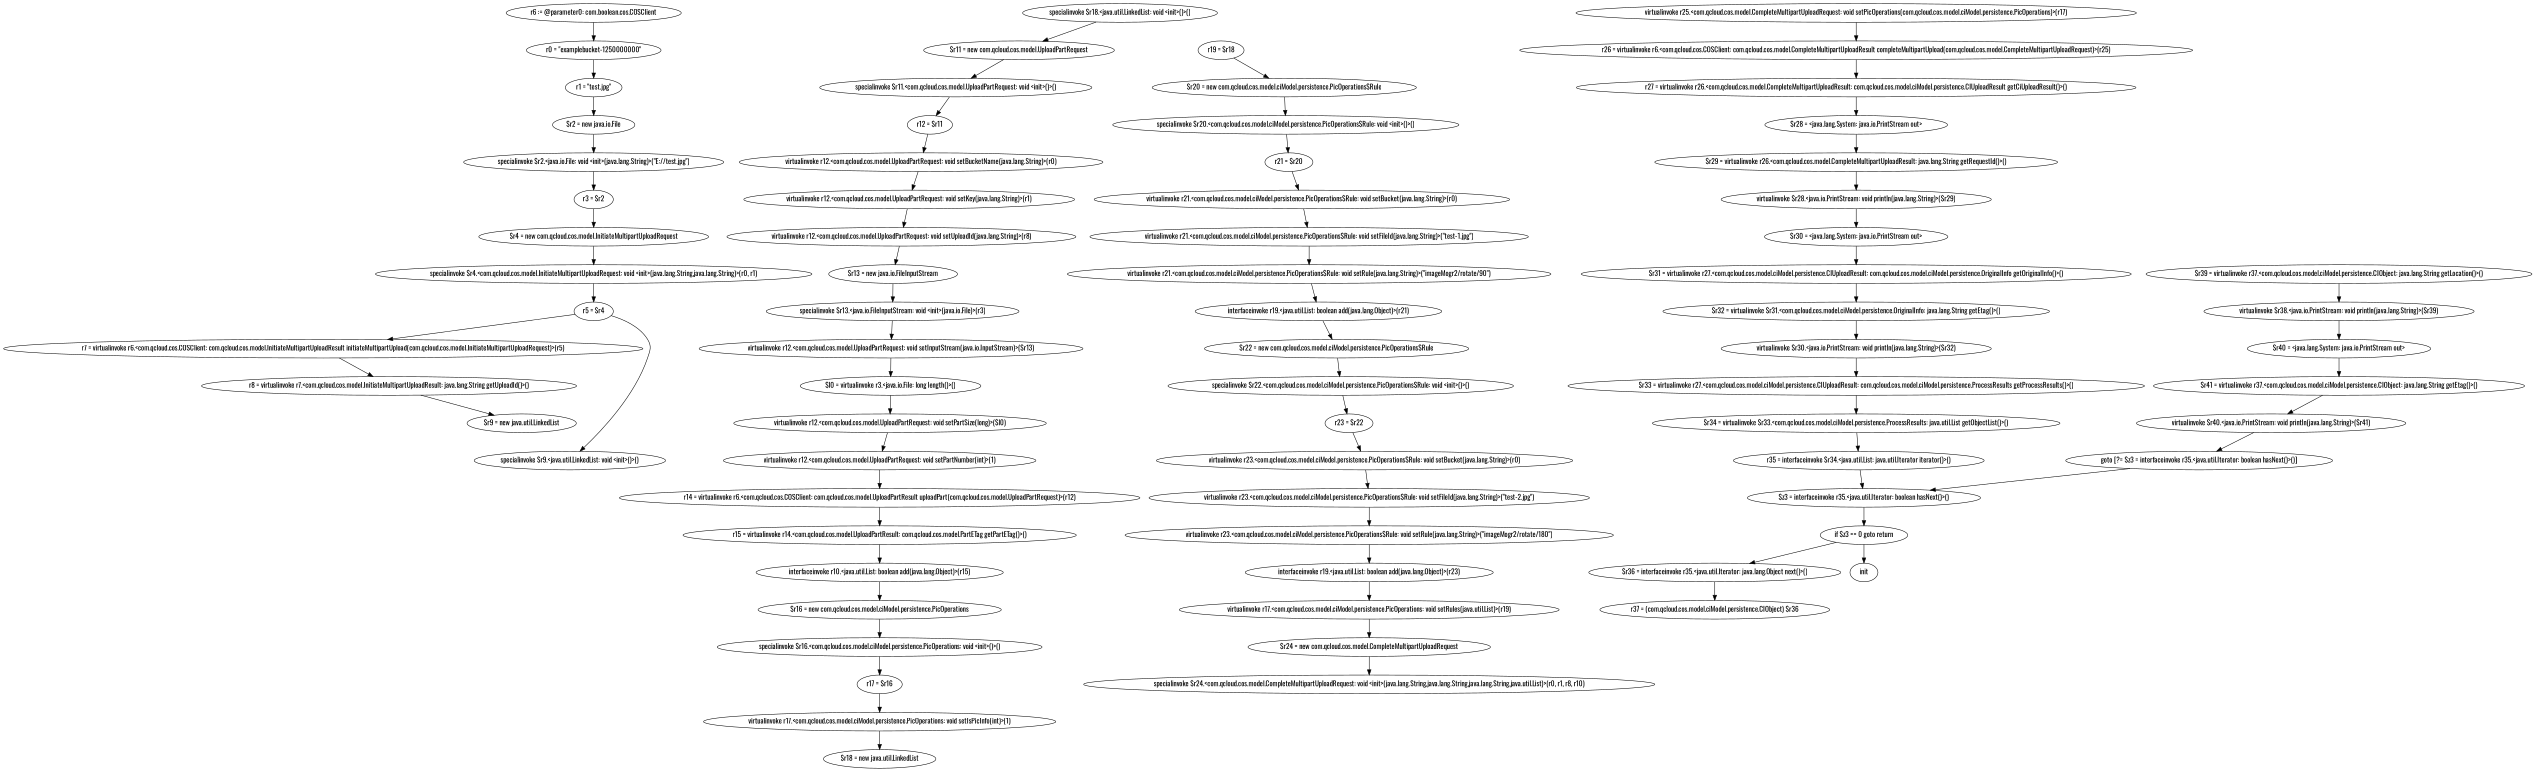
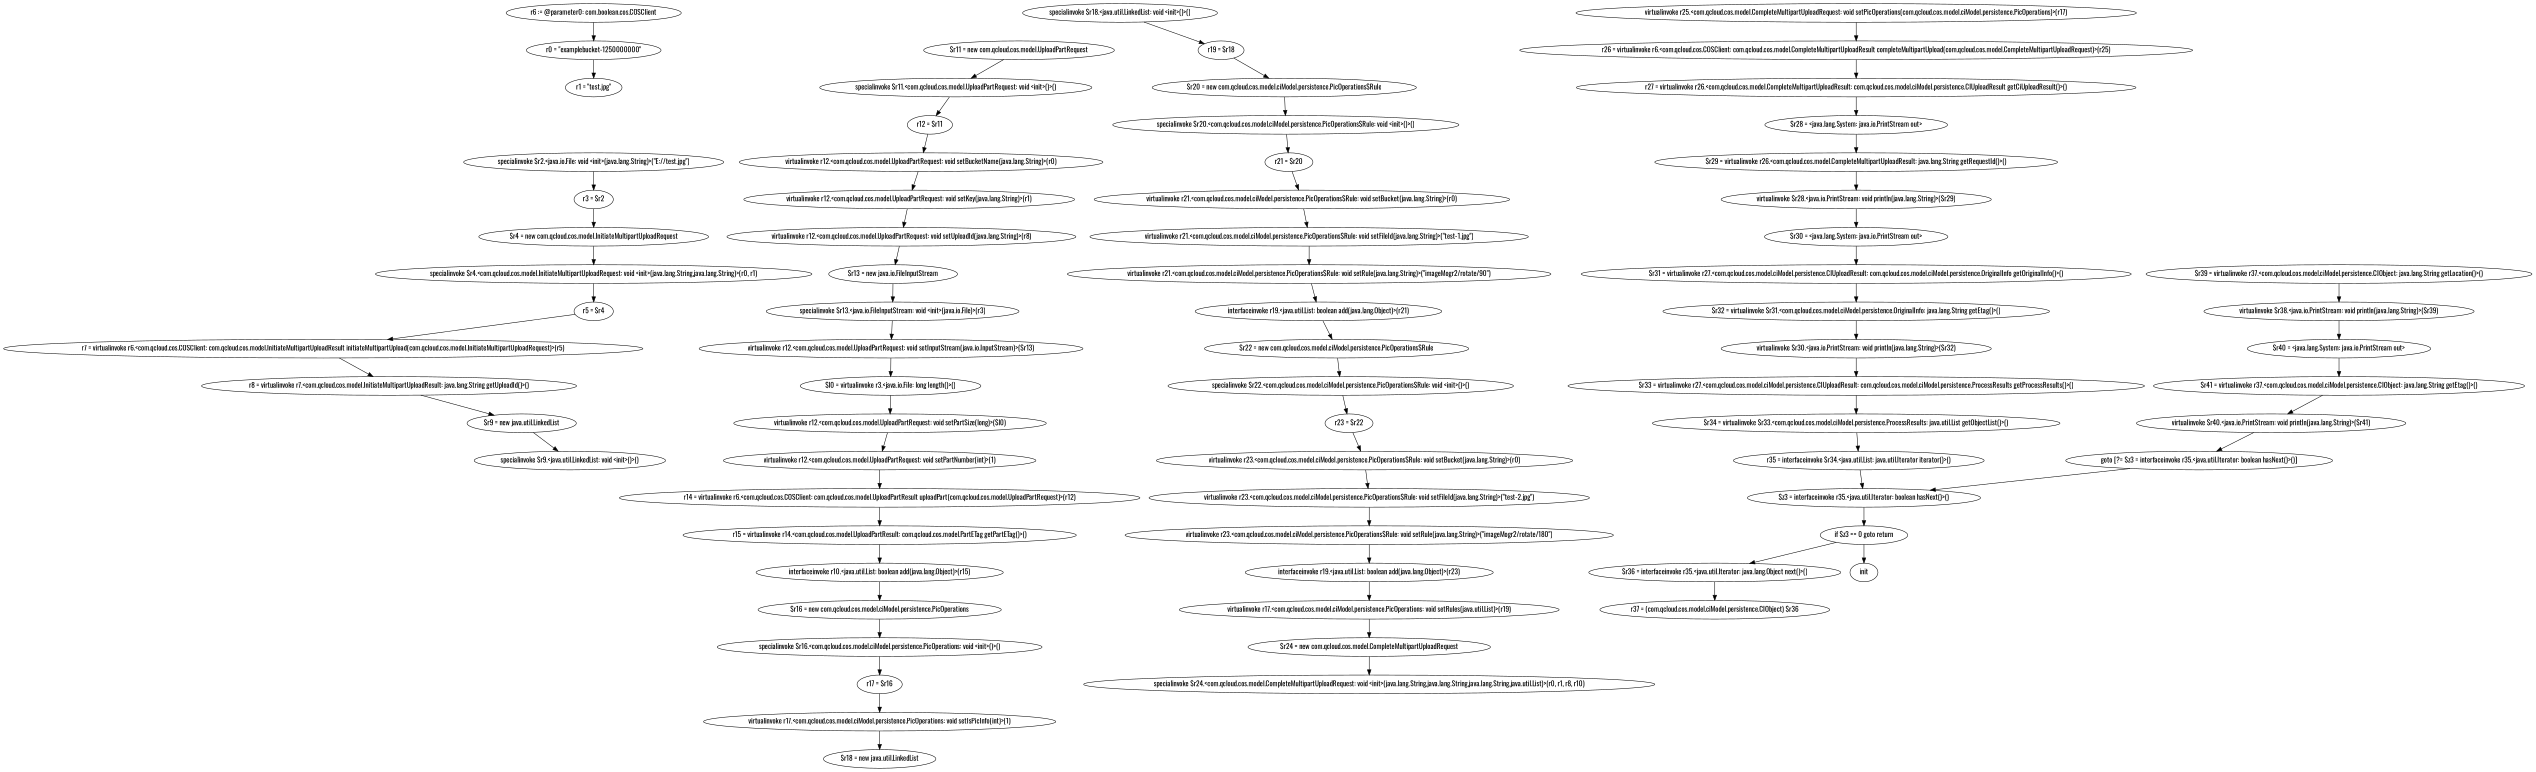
(1072, 31) -> (1172, 32)
(594, 125) -> none
(638, 379) -> (544, 440)
